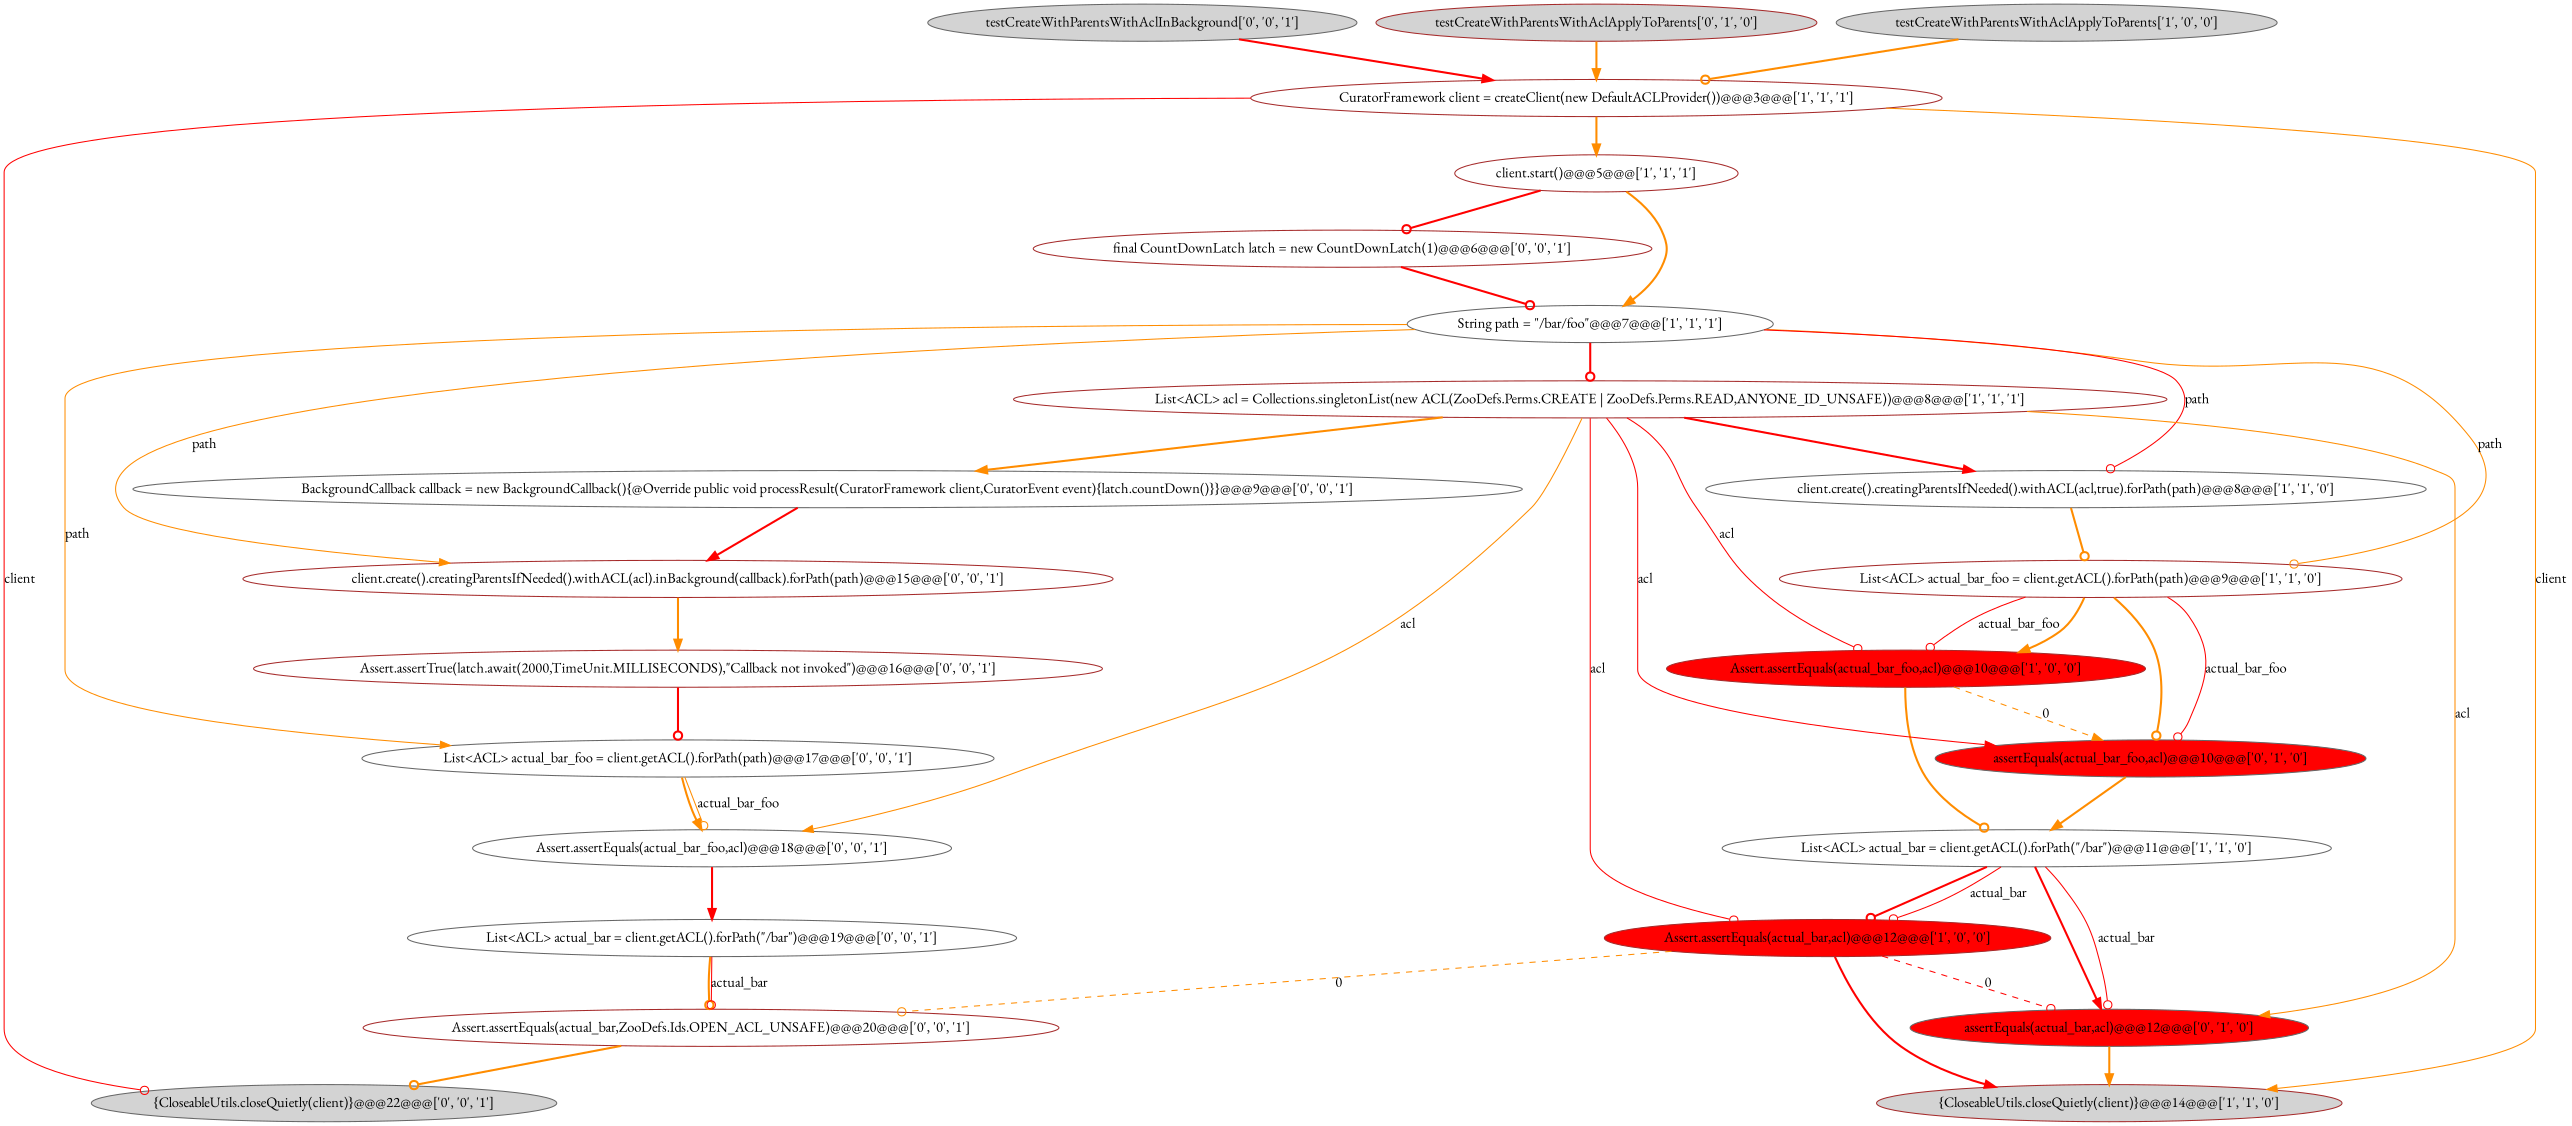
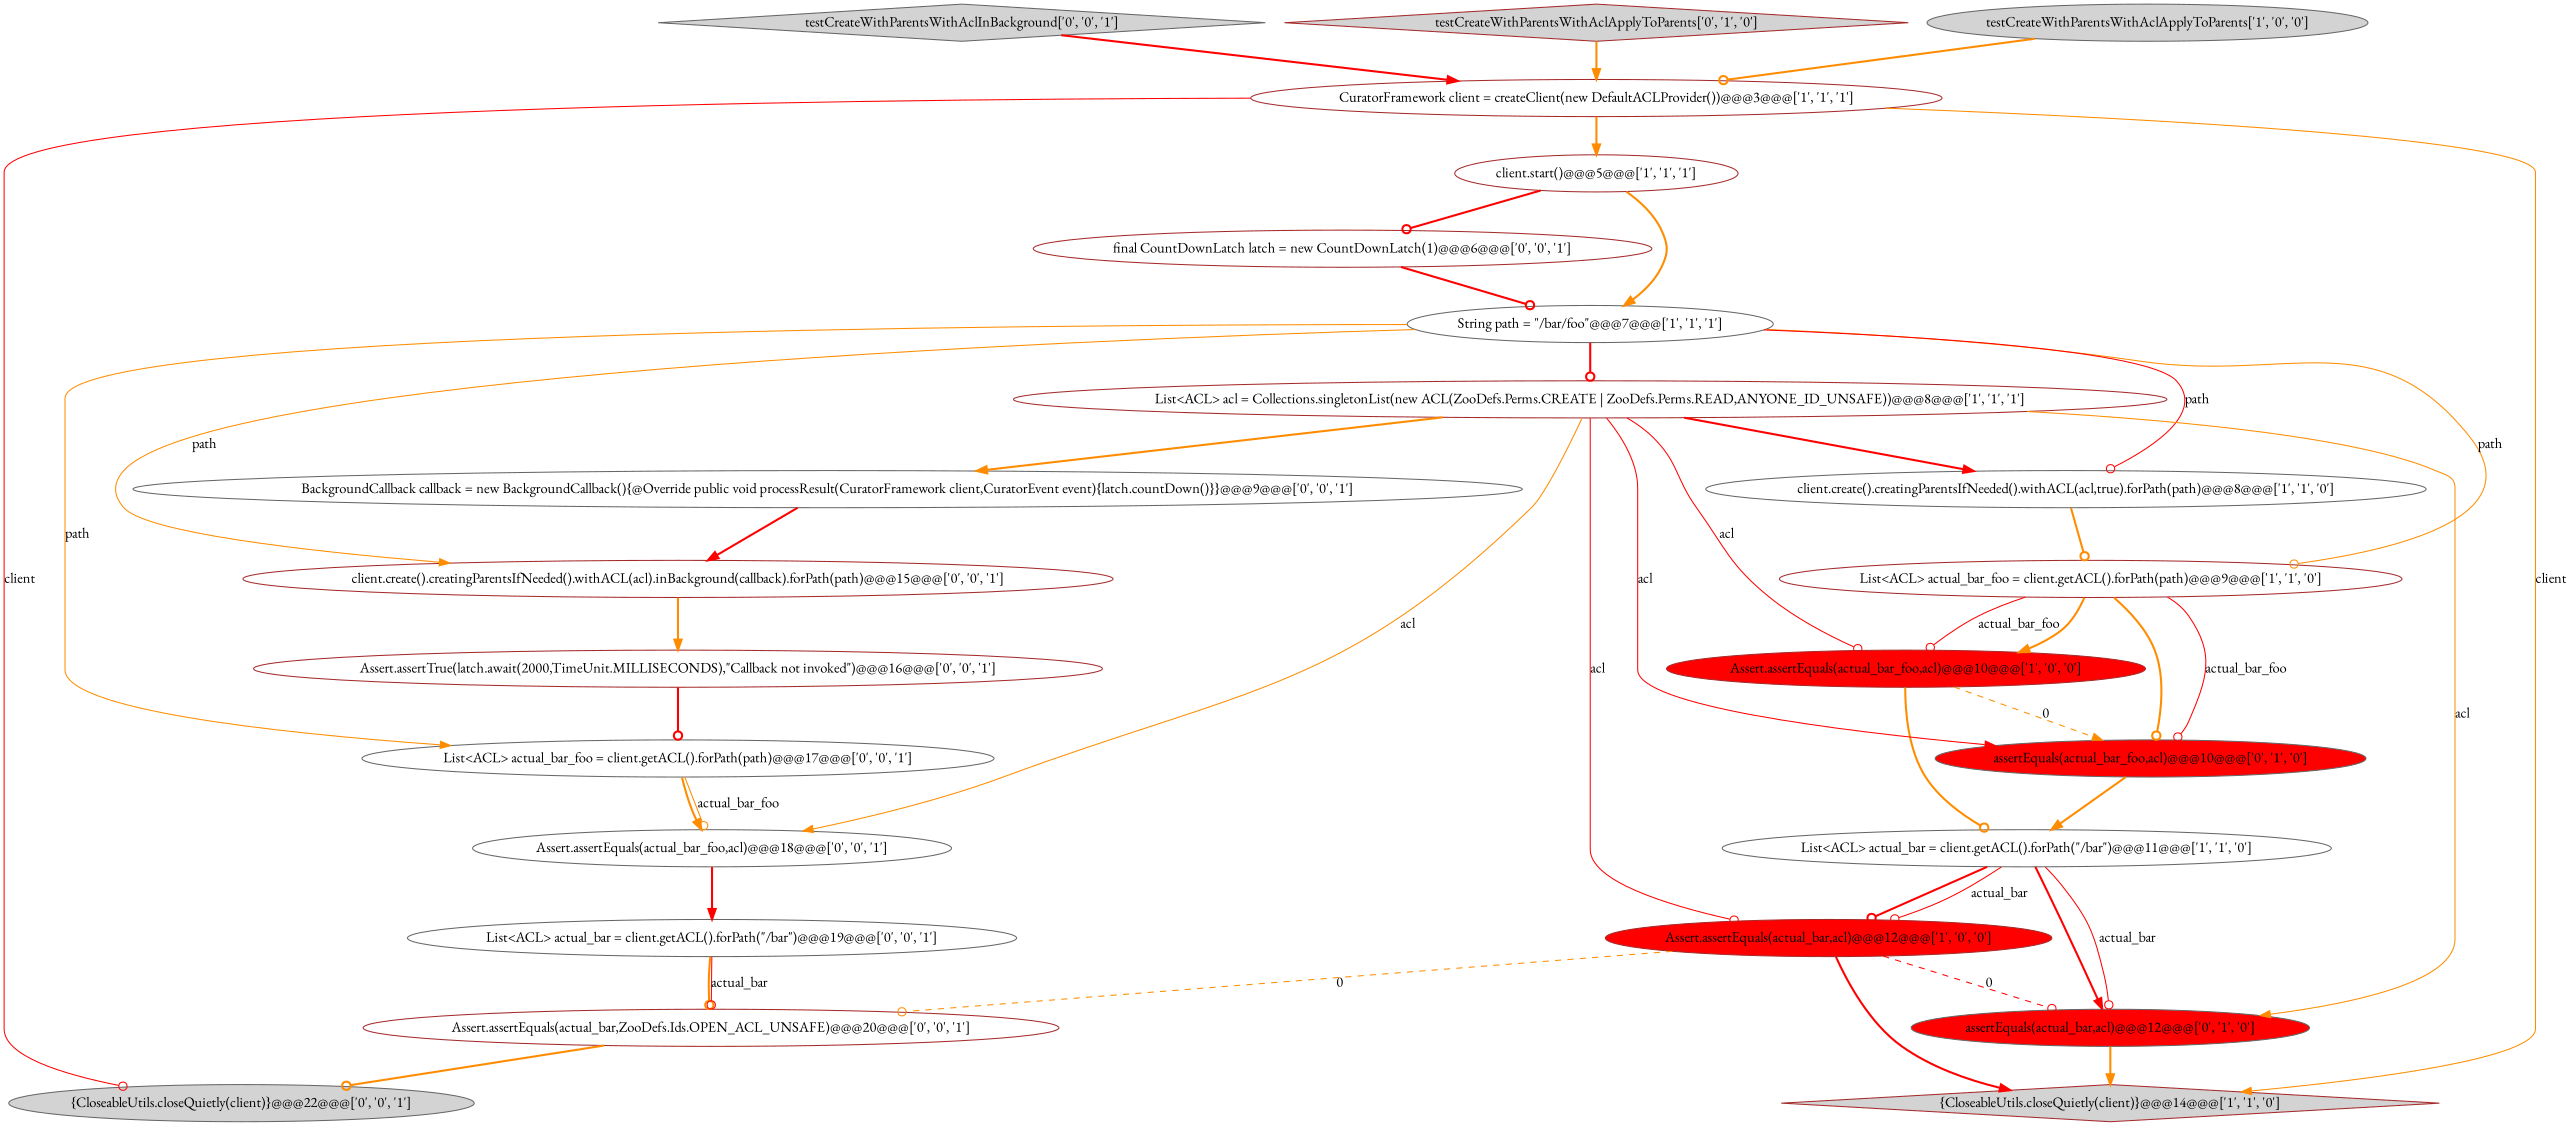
(1142, 23) -> (962, 23)
(1596, 23) -> (1596, 23)
(2109, 1103) -> (2110, 1103)
